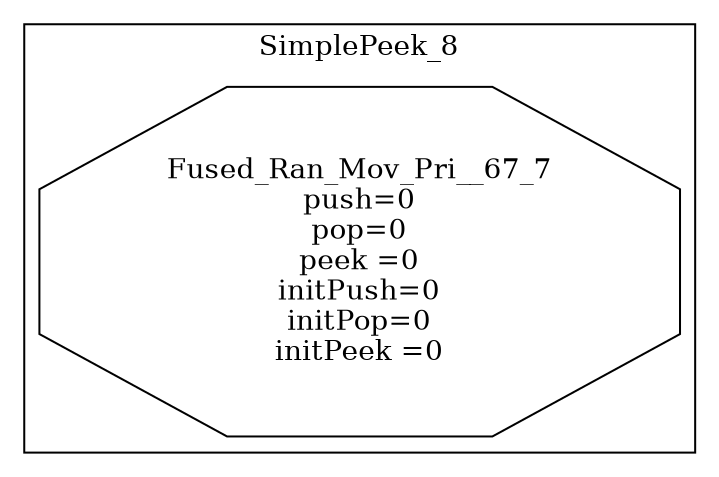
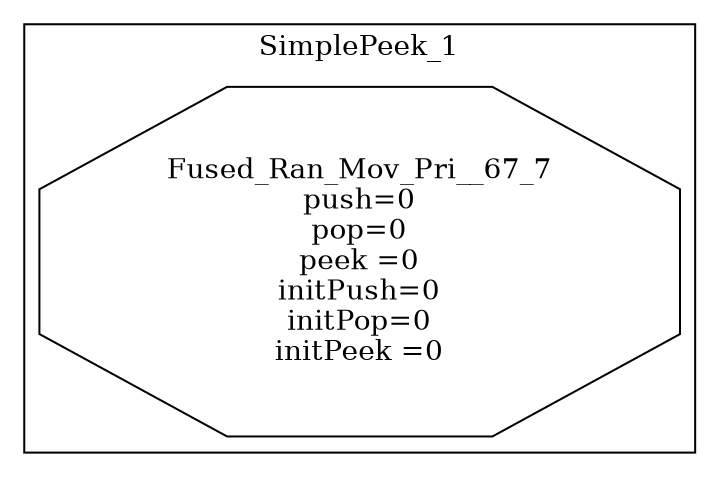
(360, 47) -> (360, 47)
